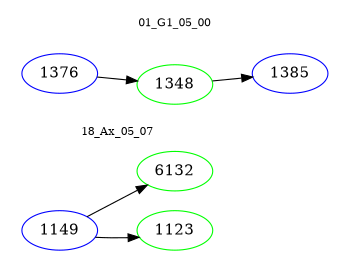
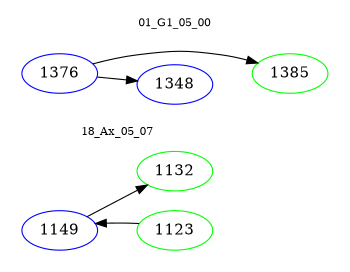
(290, 74) -> (290, 74)
(227, 80) -> (170, 52)
(175, 84) -> (175, 84)
(175, 171) -> (175, 171)
(112, 238) -> (123, 223)
